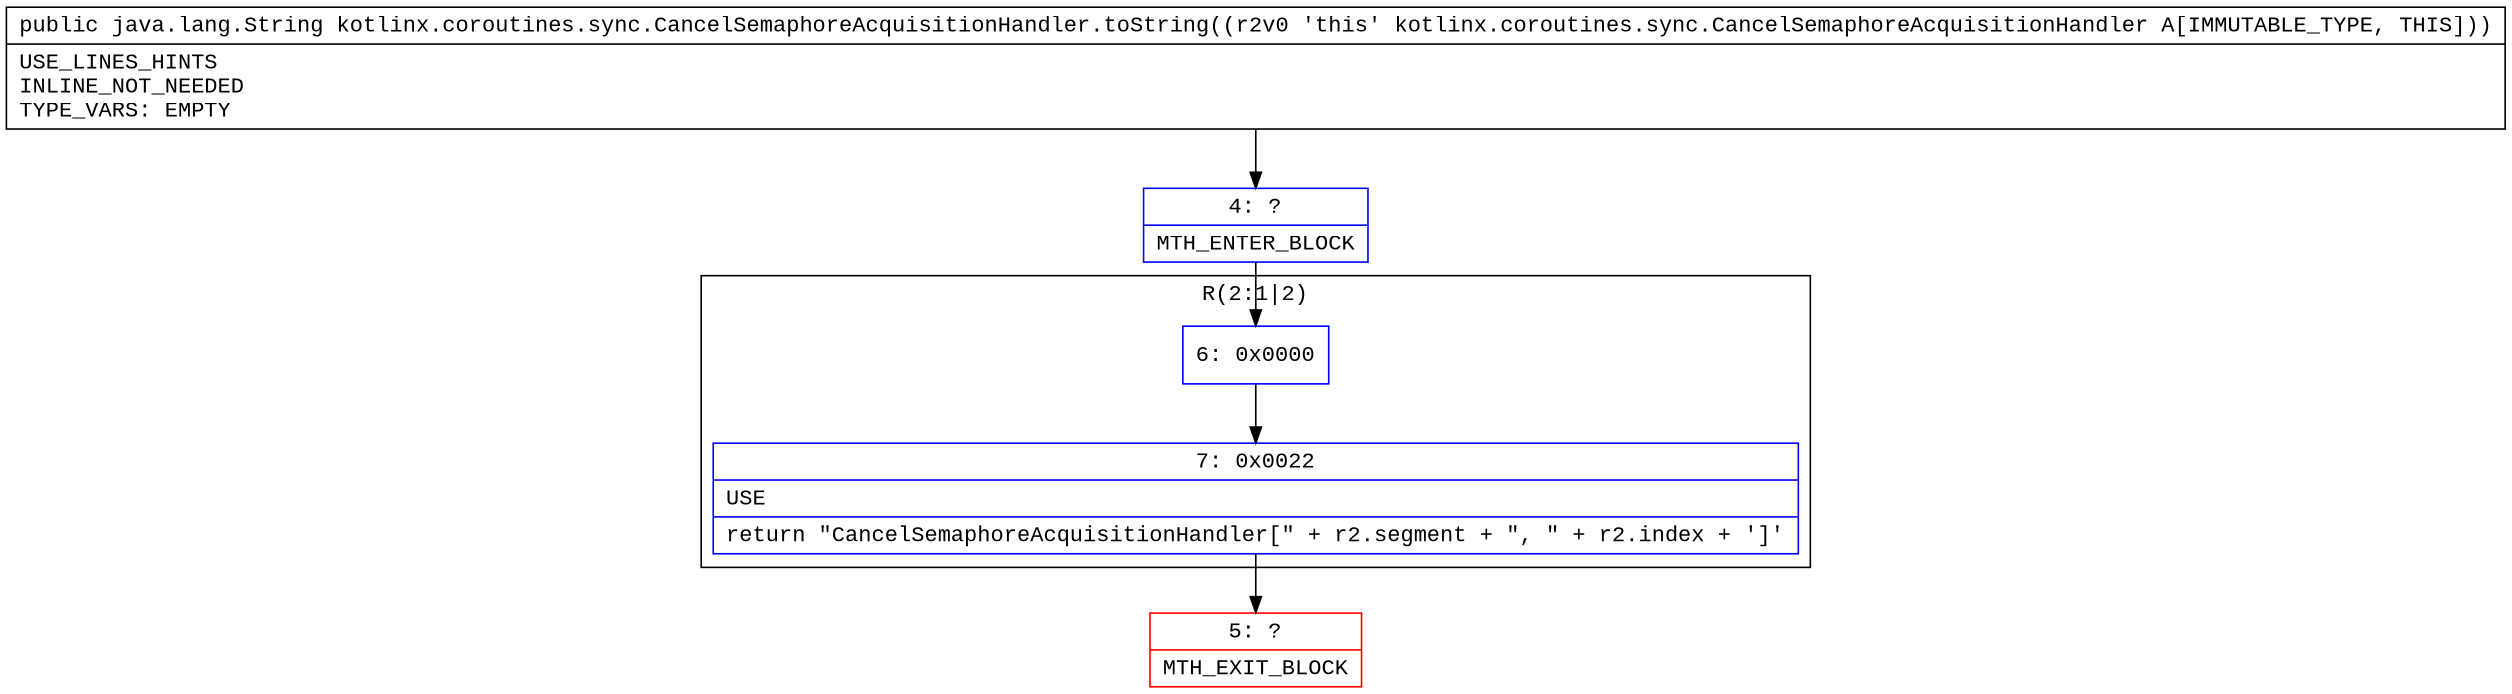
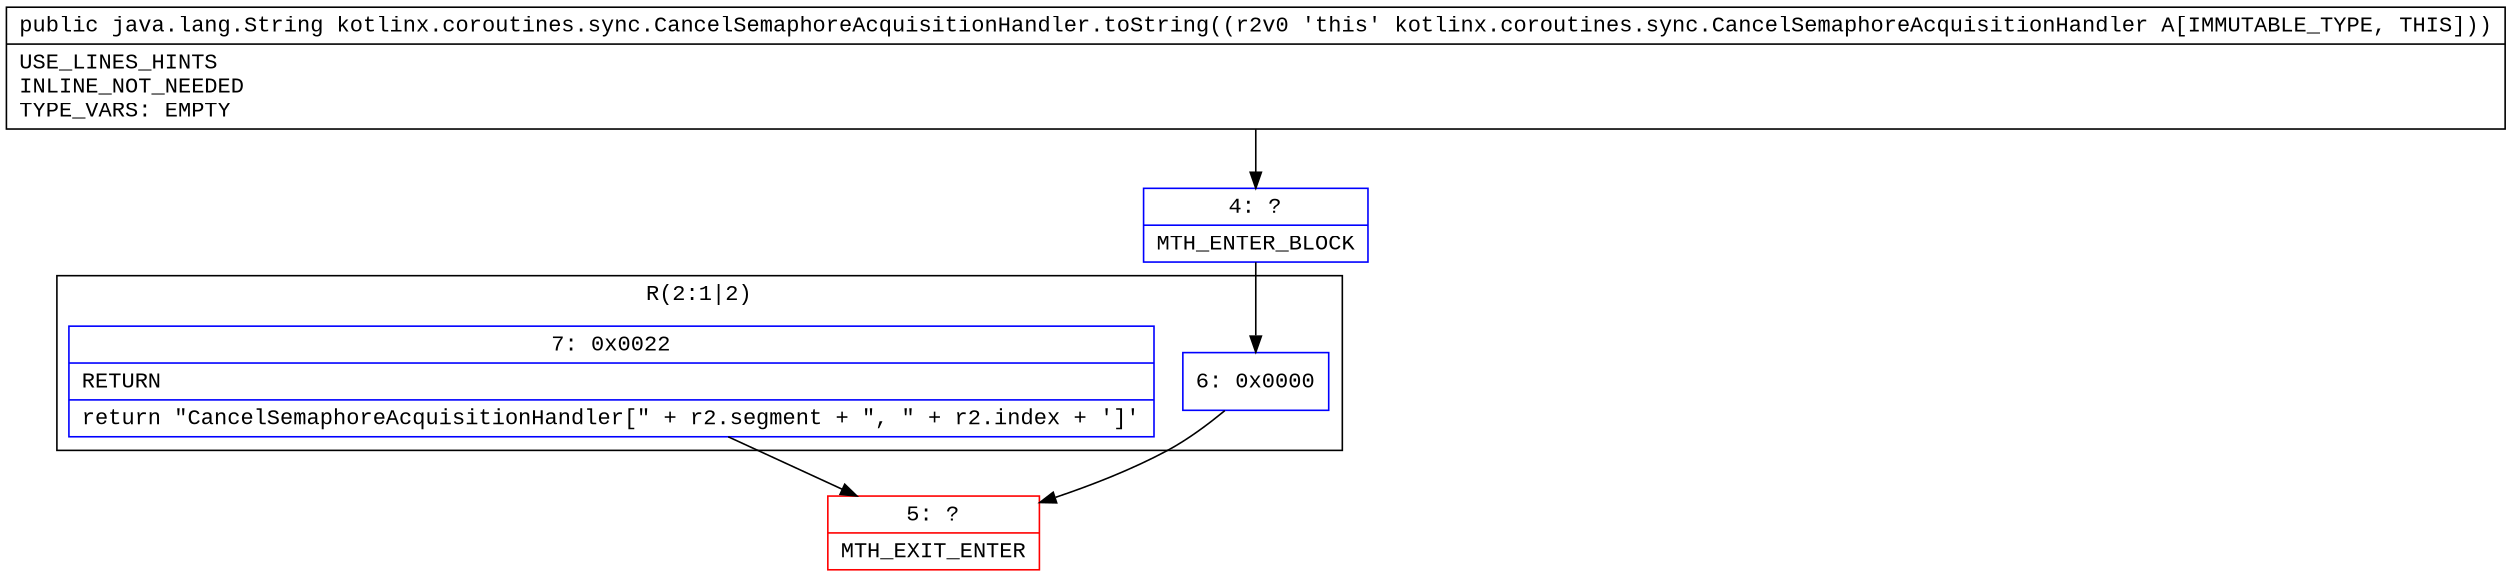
(1256, 406) -> (1144, 462)
(746, 498) -> (122, 381)
(1256, 668) -> (934, 551)
